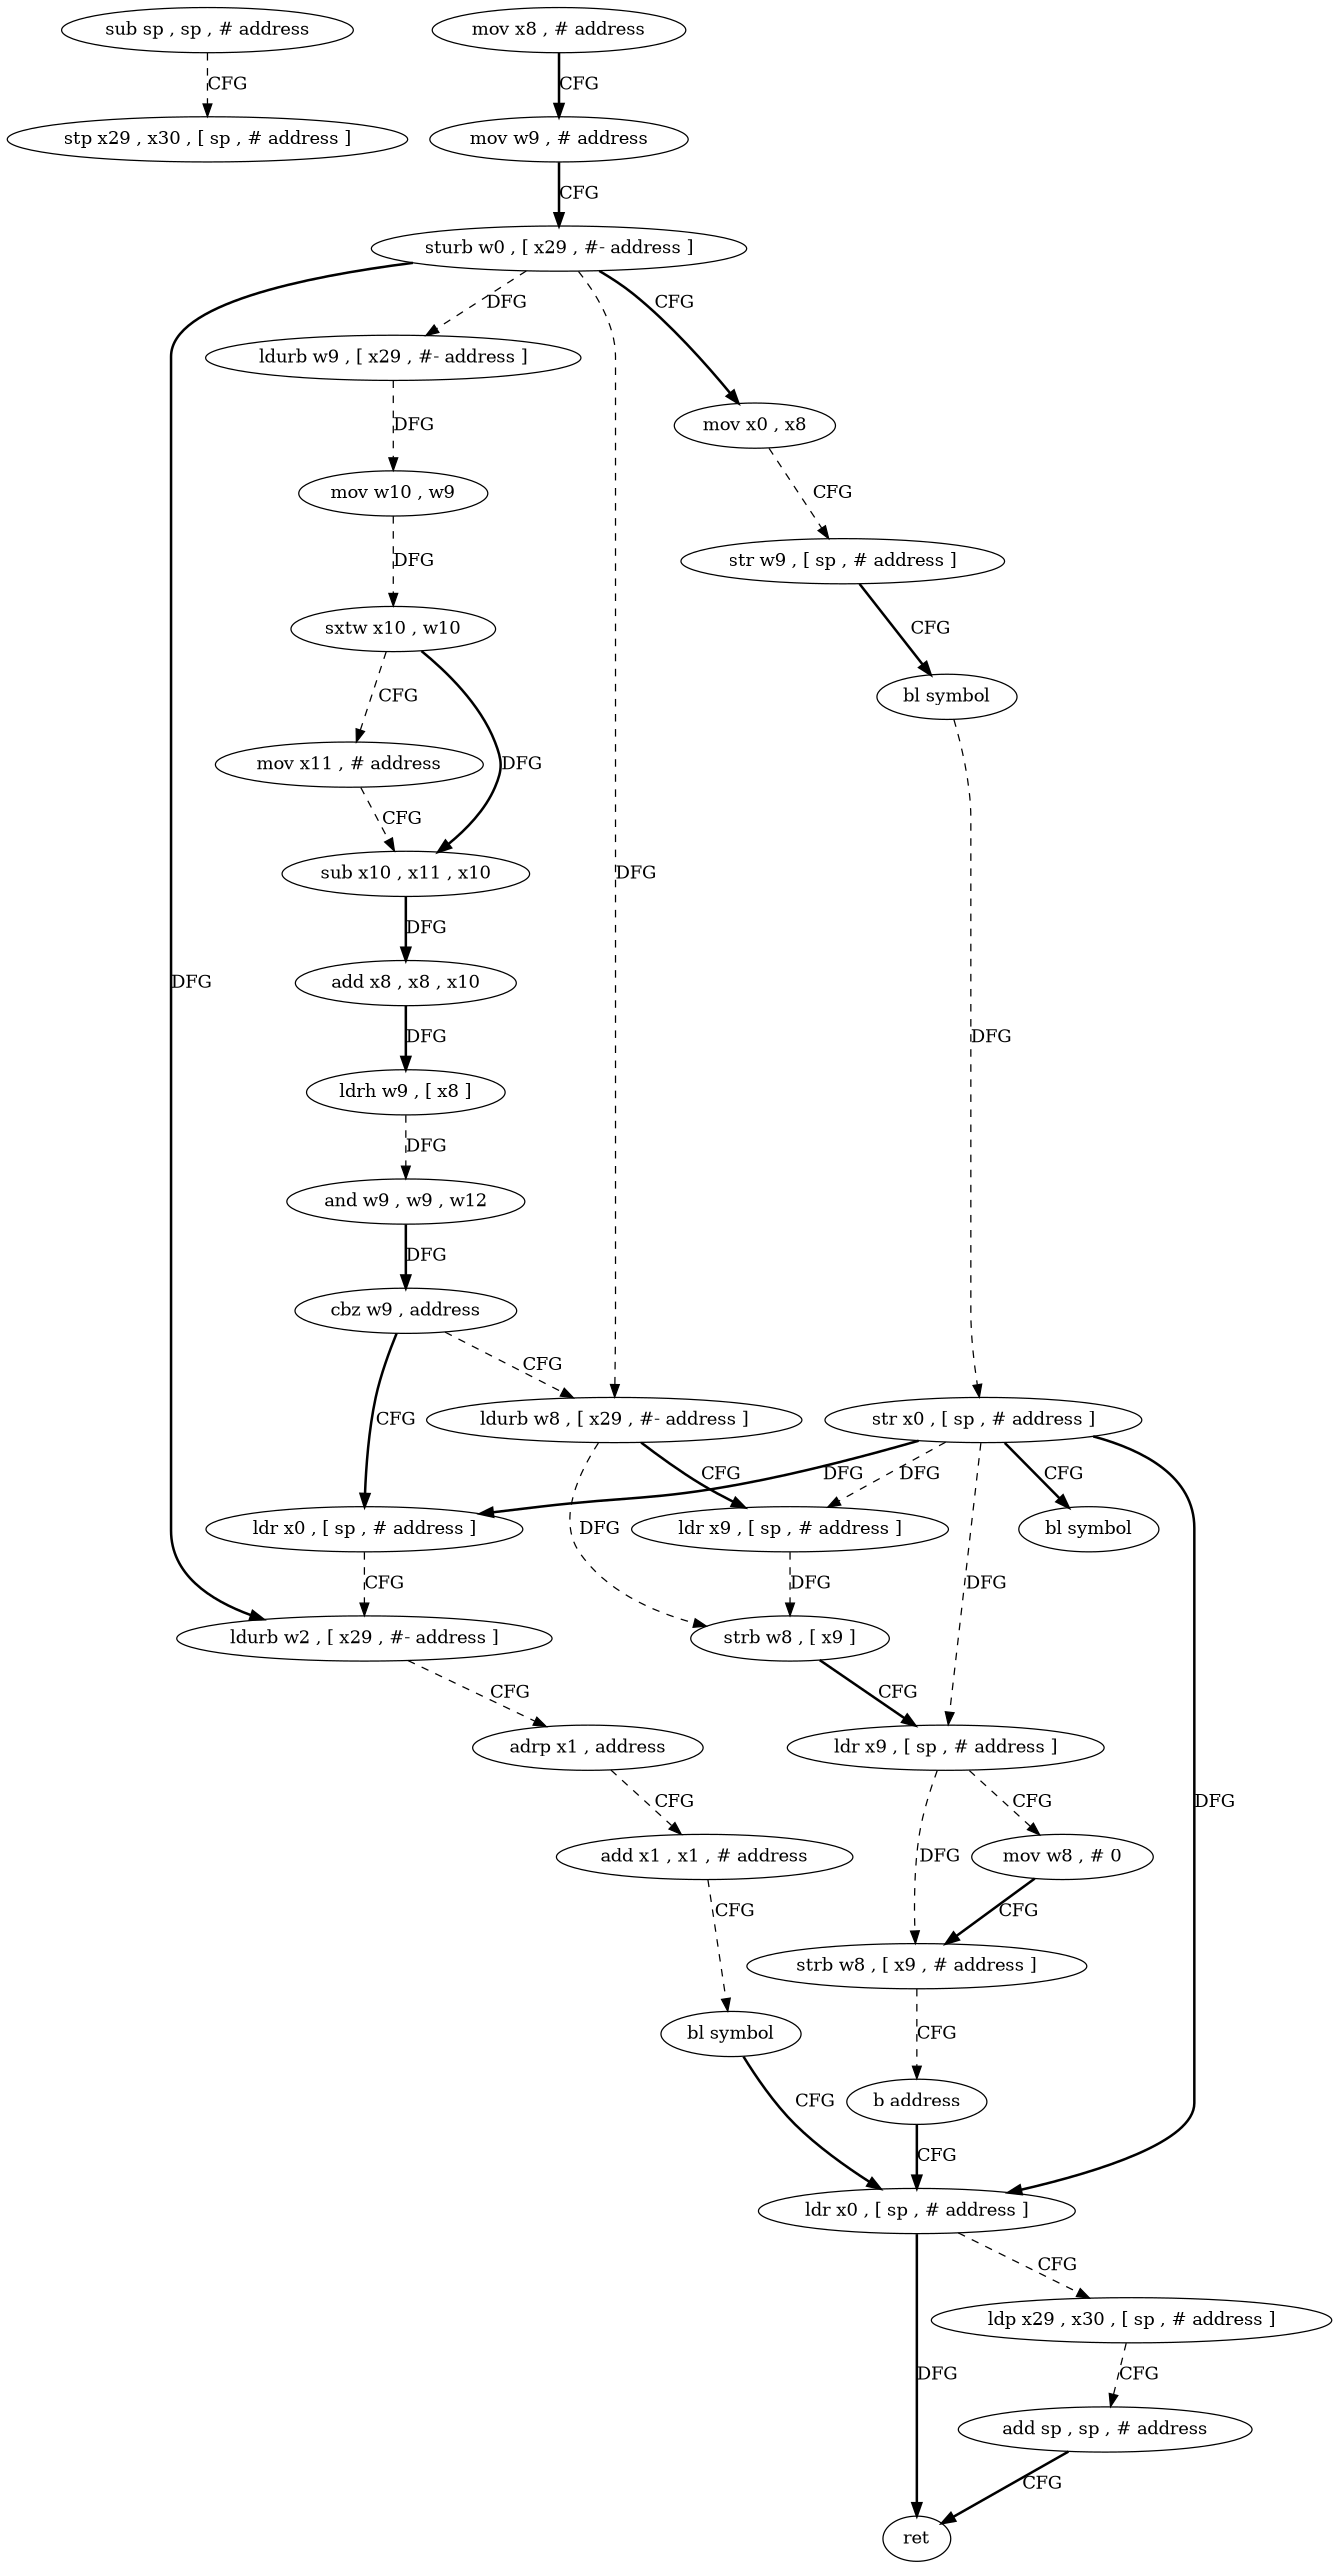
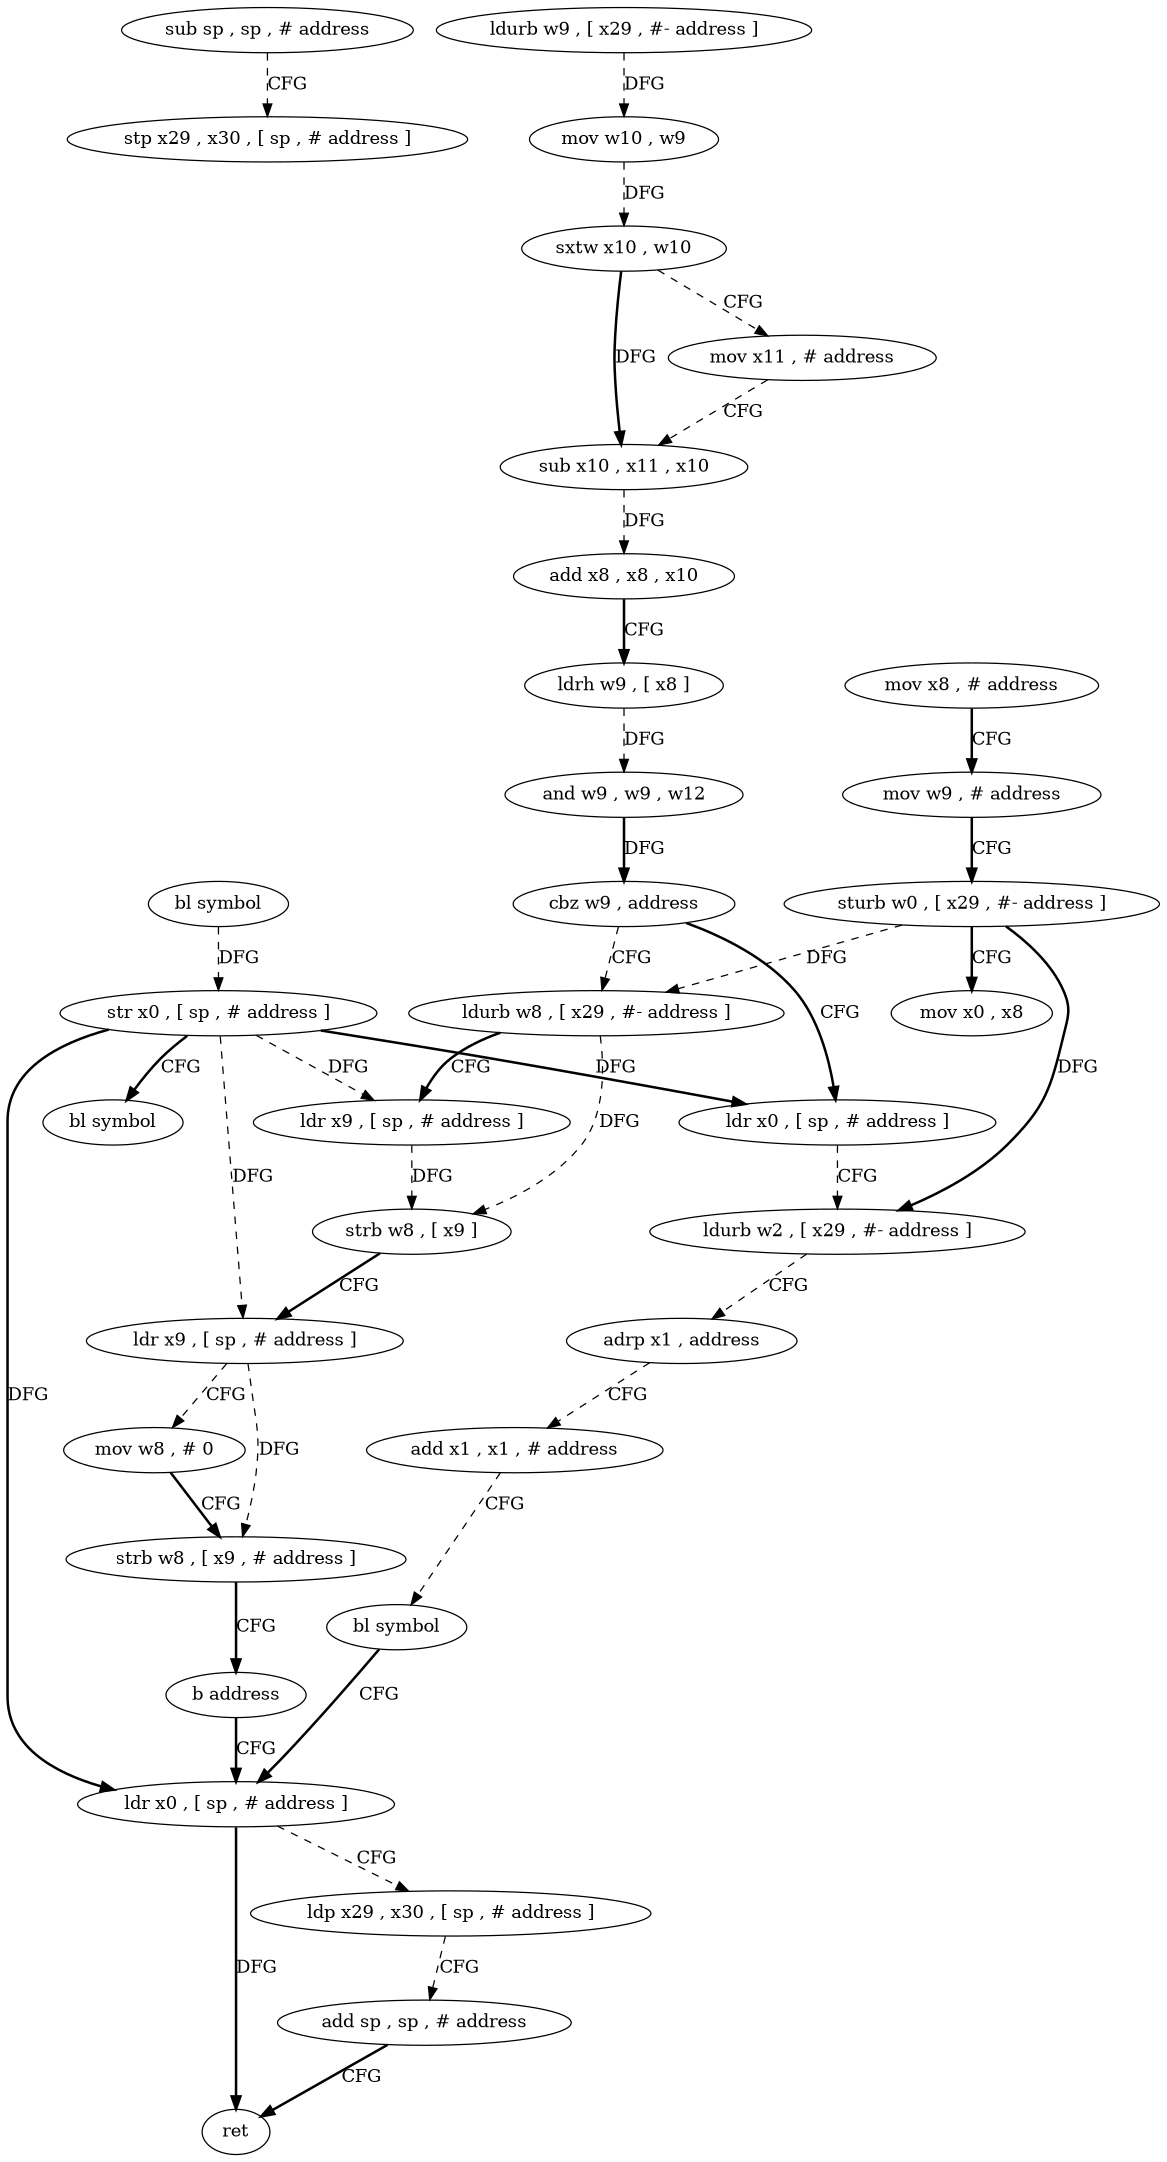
(481, 300) -> none
(843, 561) -> none
(406, 922) -> (624, 515)
(427, 1038) -> (644, 631)
(917, 2027) -> (236, 1621)
